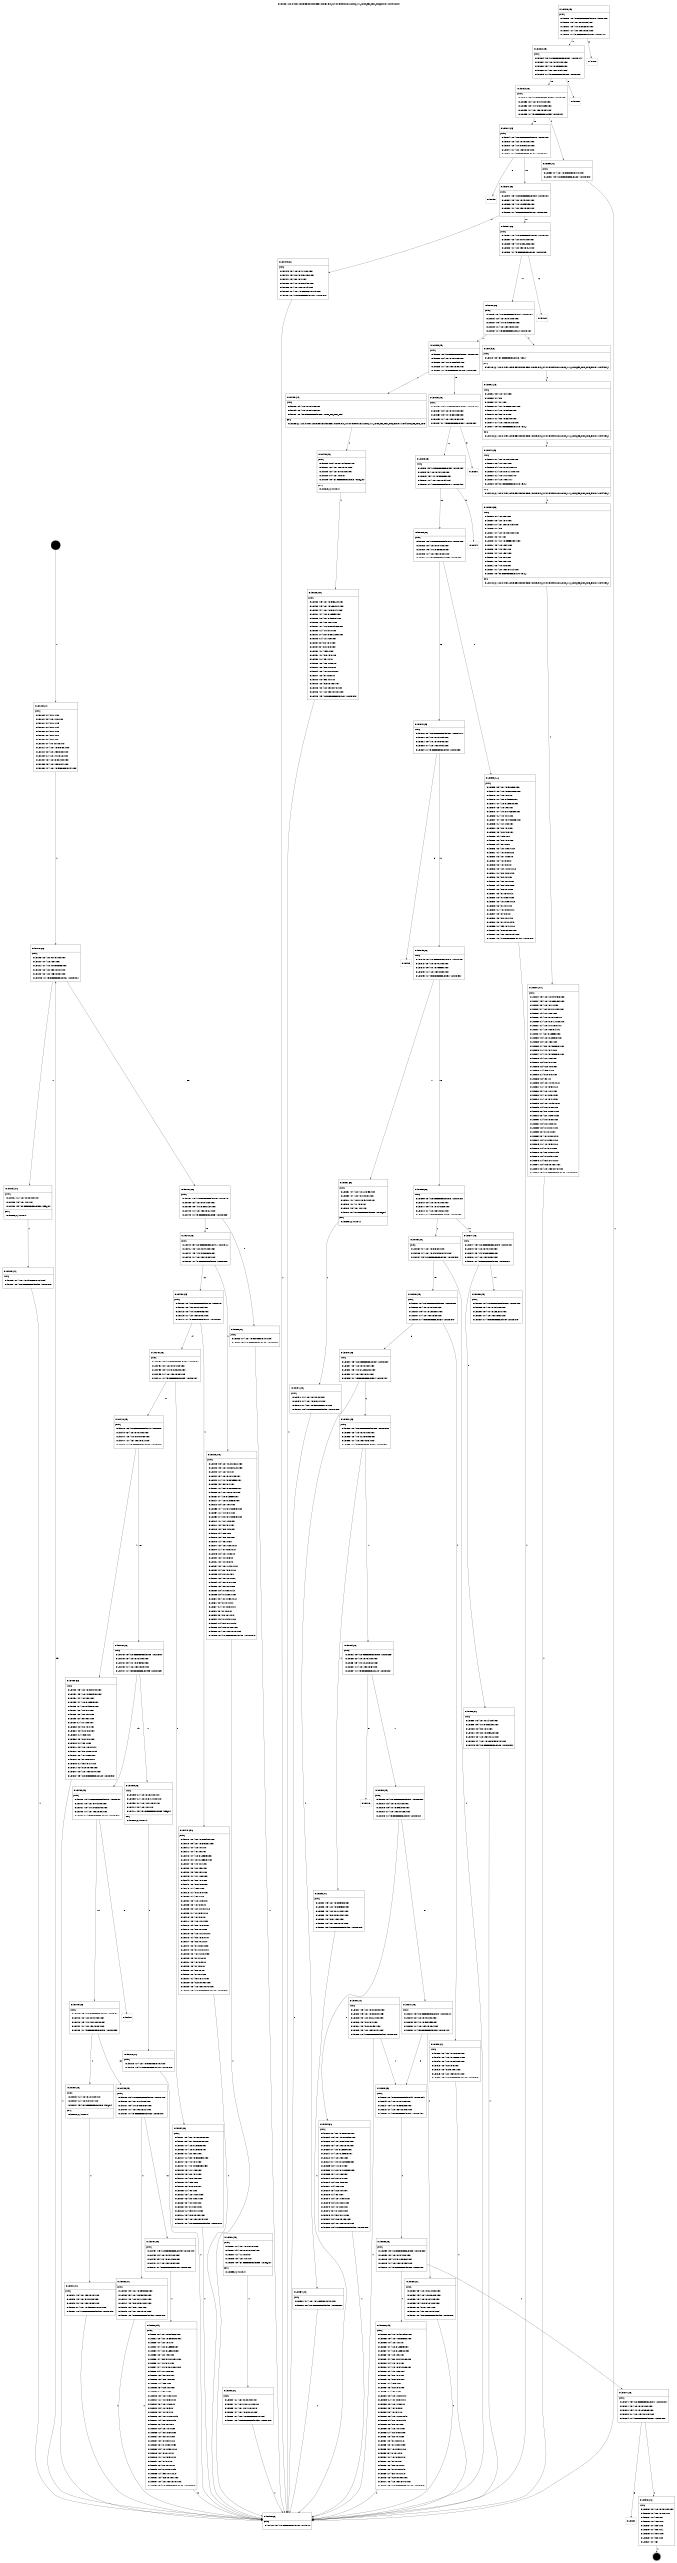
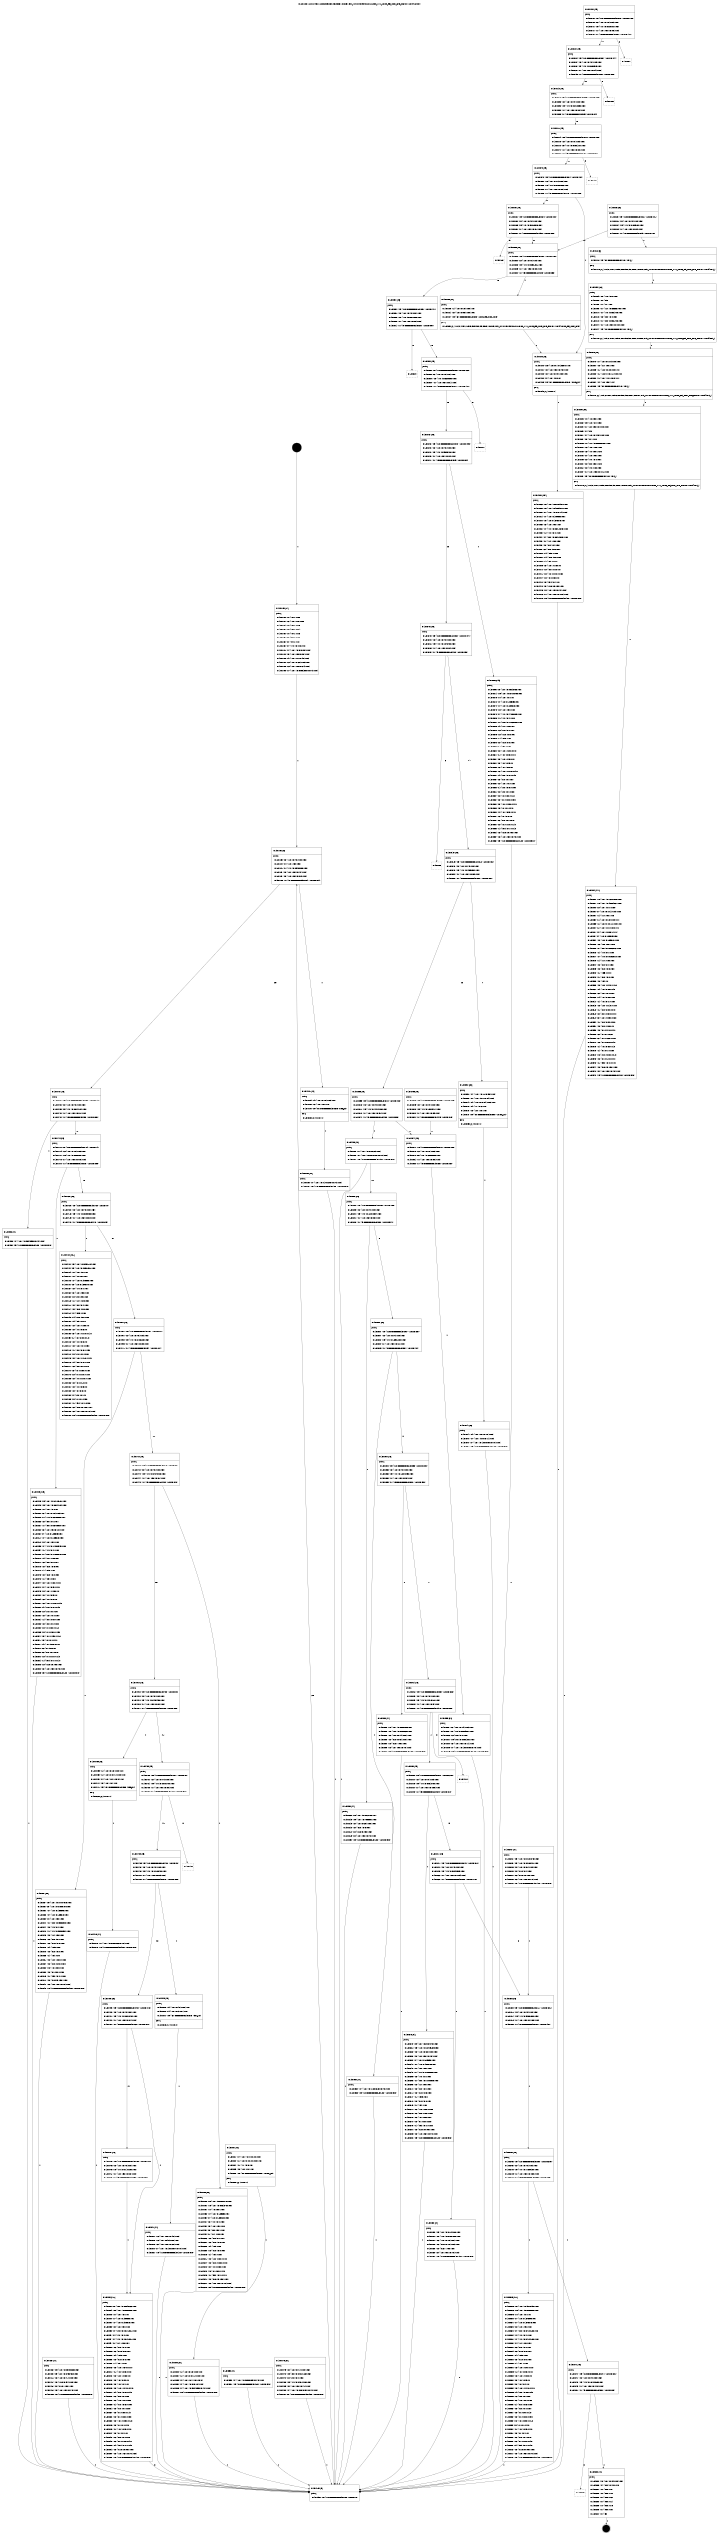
(557, 138) -> none
(416, 248) -> (585, 274)
(517, 278) -> (532, 240)
(492, 1277) -> (430, 1127)
(142, 2197) -> (158, 2164)
(207, 2267) -> none
(371, 2292) -> none
